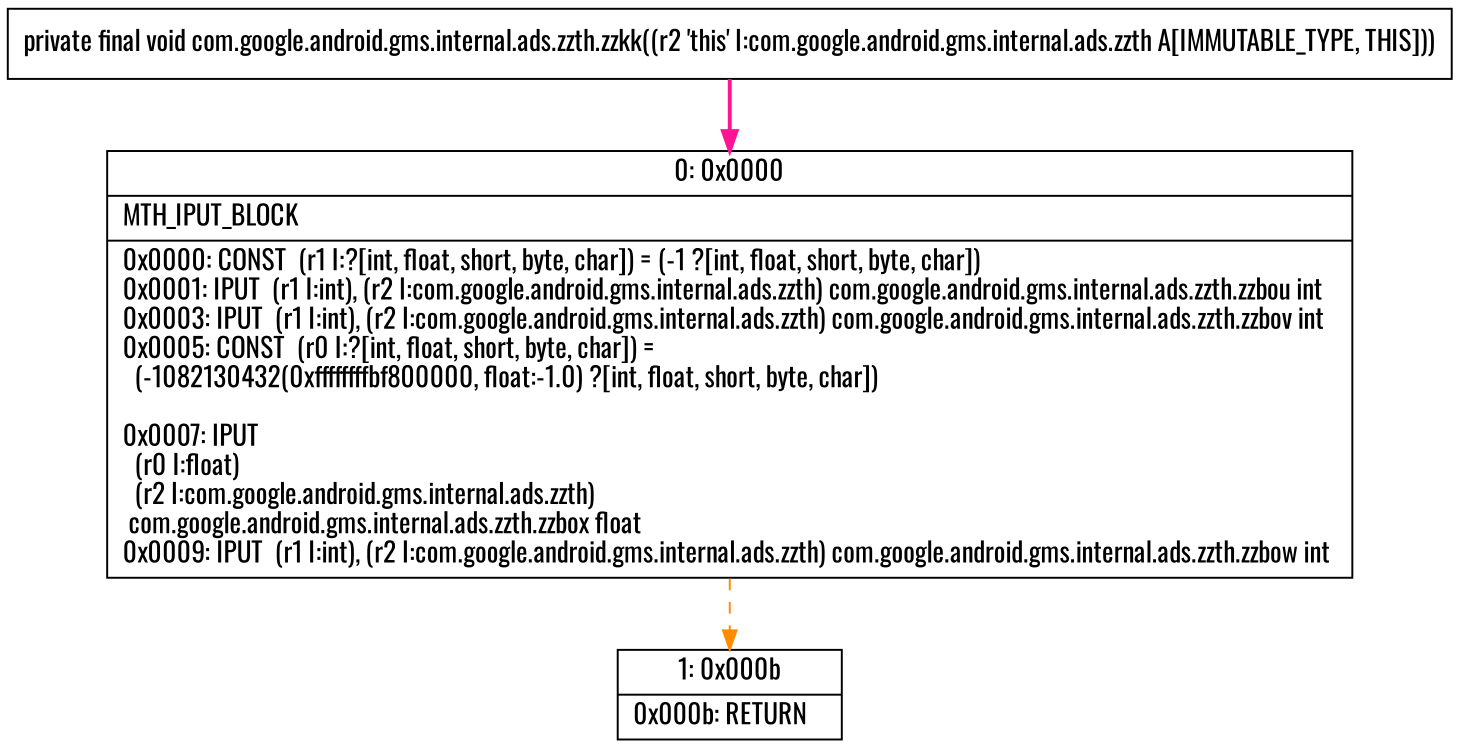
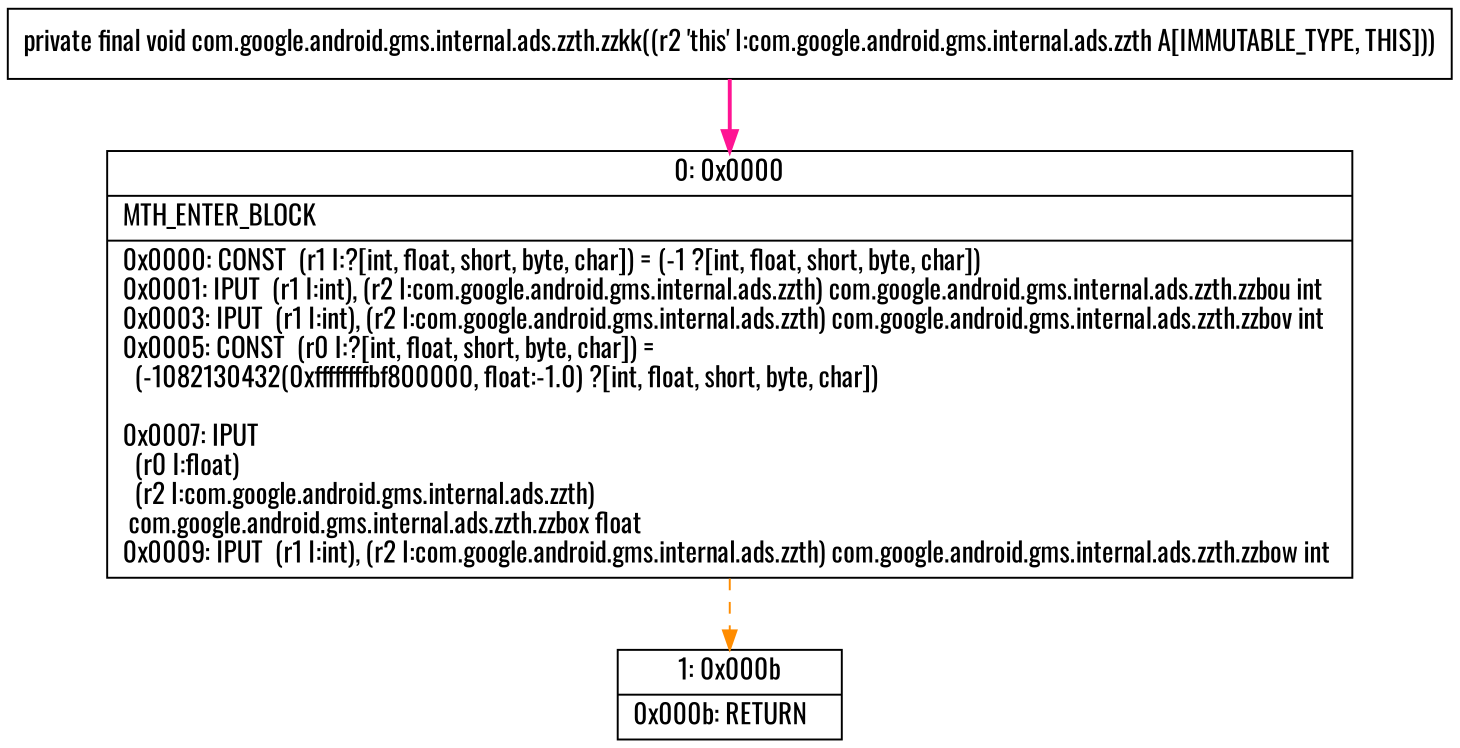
(211, 217) -> (220, 217)
